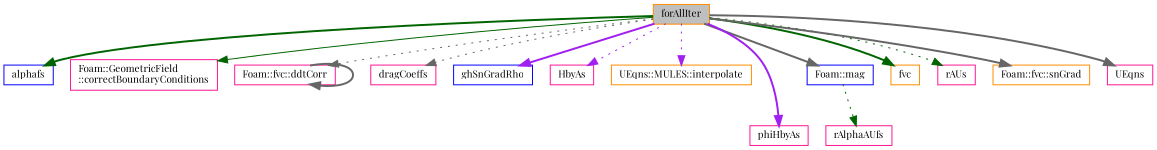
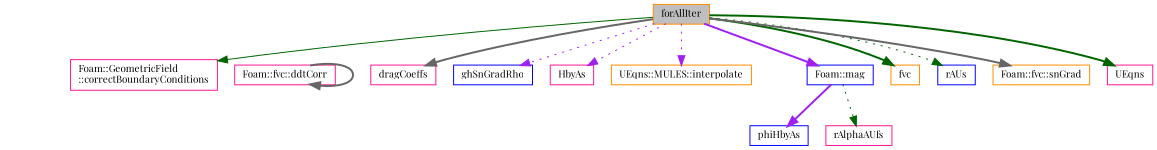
(909, 26) -> (909, 26)
(495, 40) -> none
(516, 43) -> (544, 38)
(592, 43) -> (592, 43)
(756, 43) -> (756, 43)
(759, 58) -> (813, 102)
(29, 75) -> none
(957, 75) -> (957, 75)
(779, 136) -> (779, 136)
